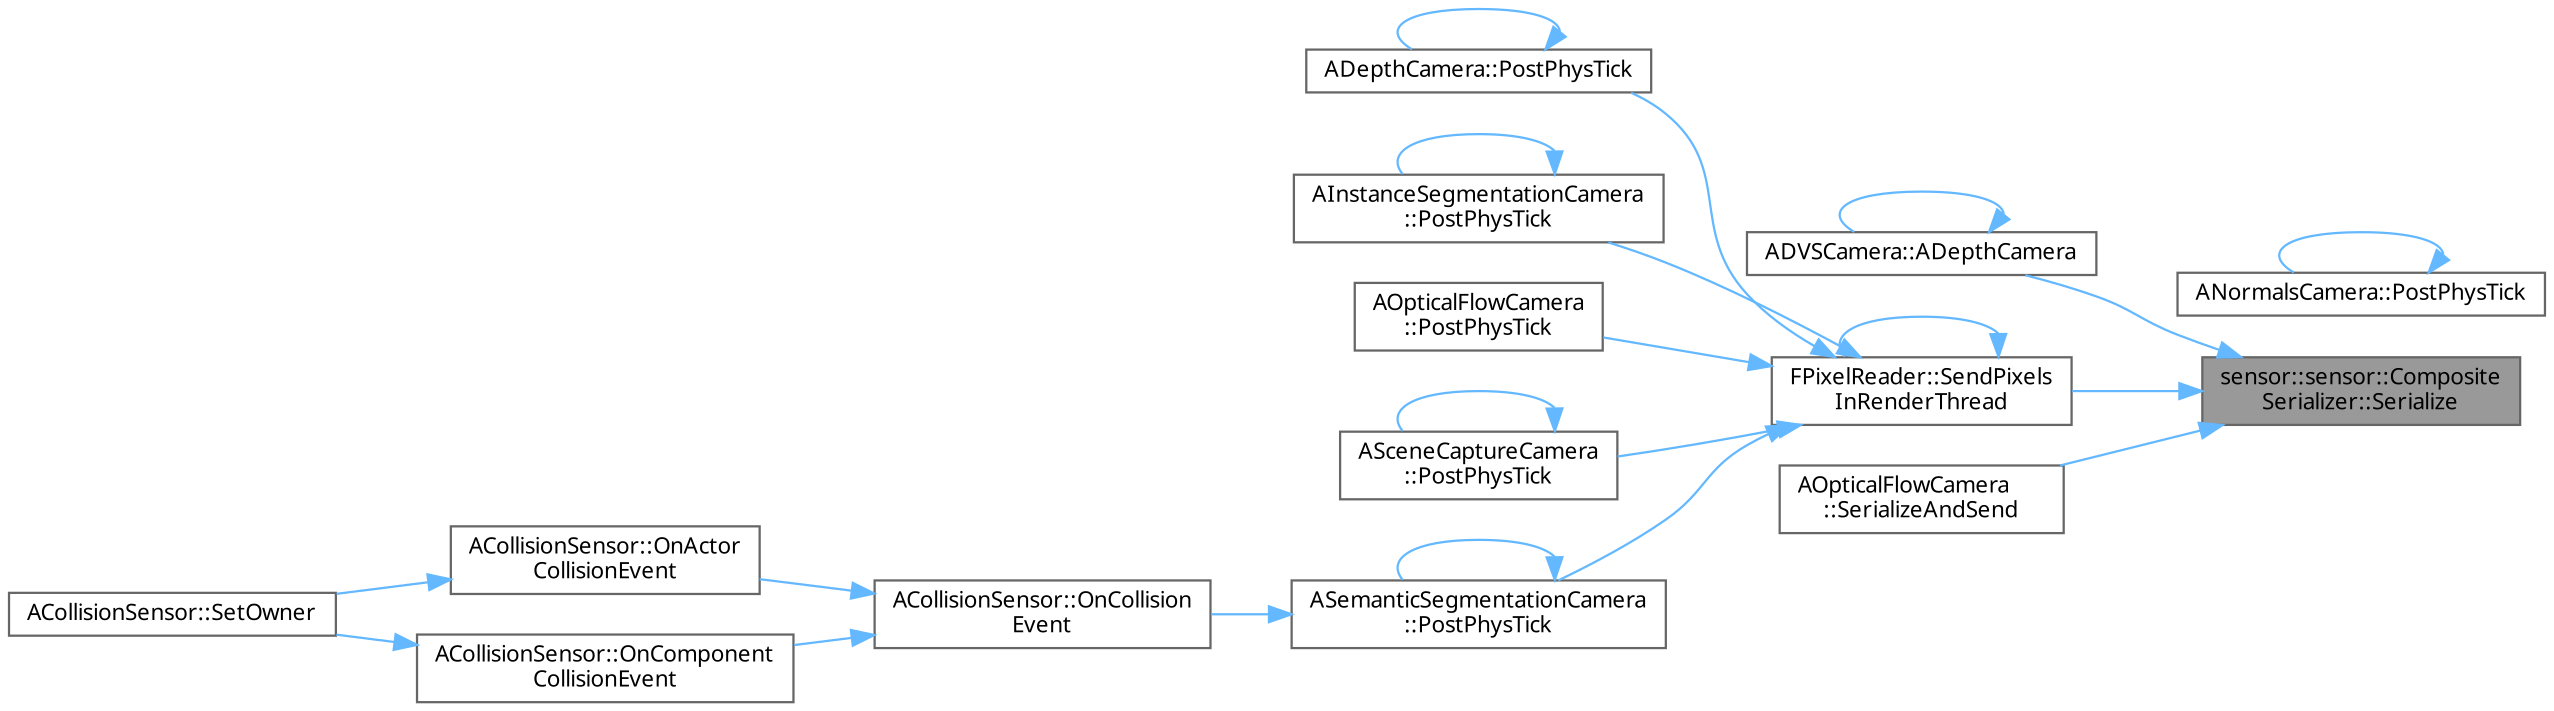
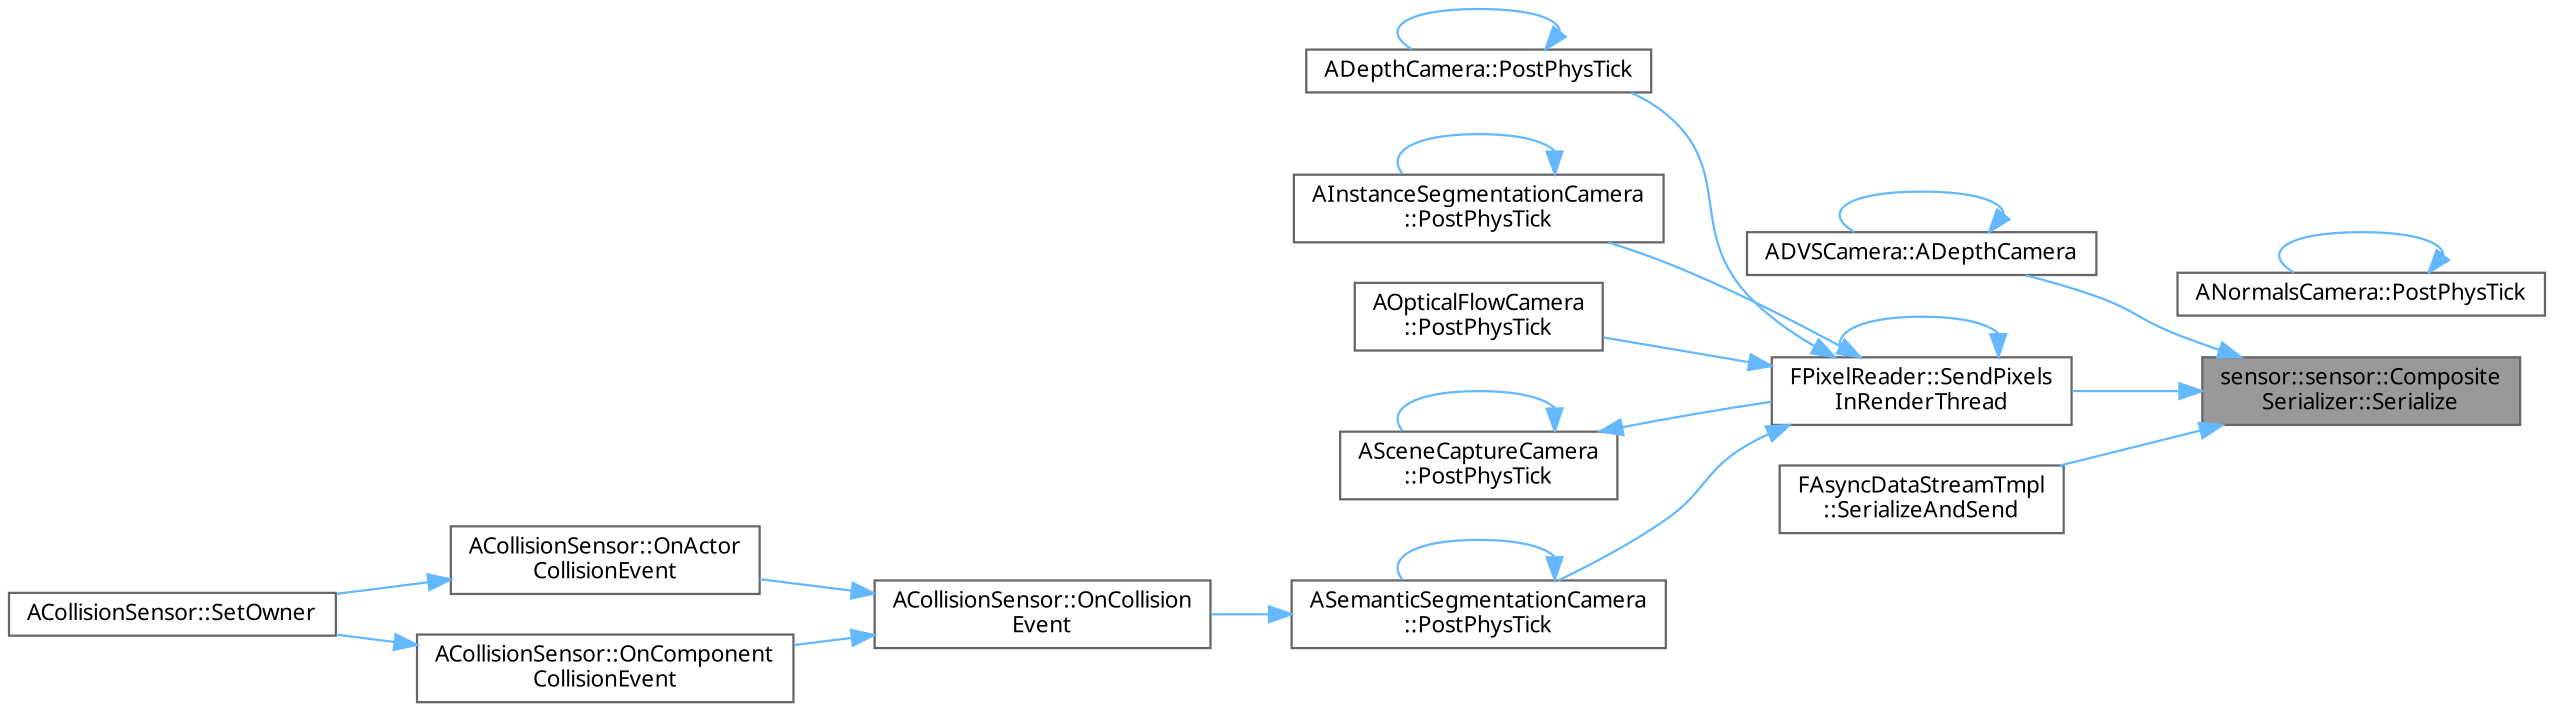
(1698, 444) -> (1697, 414)
(1922, 499) -> (1922, 499)
